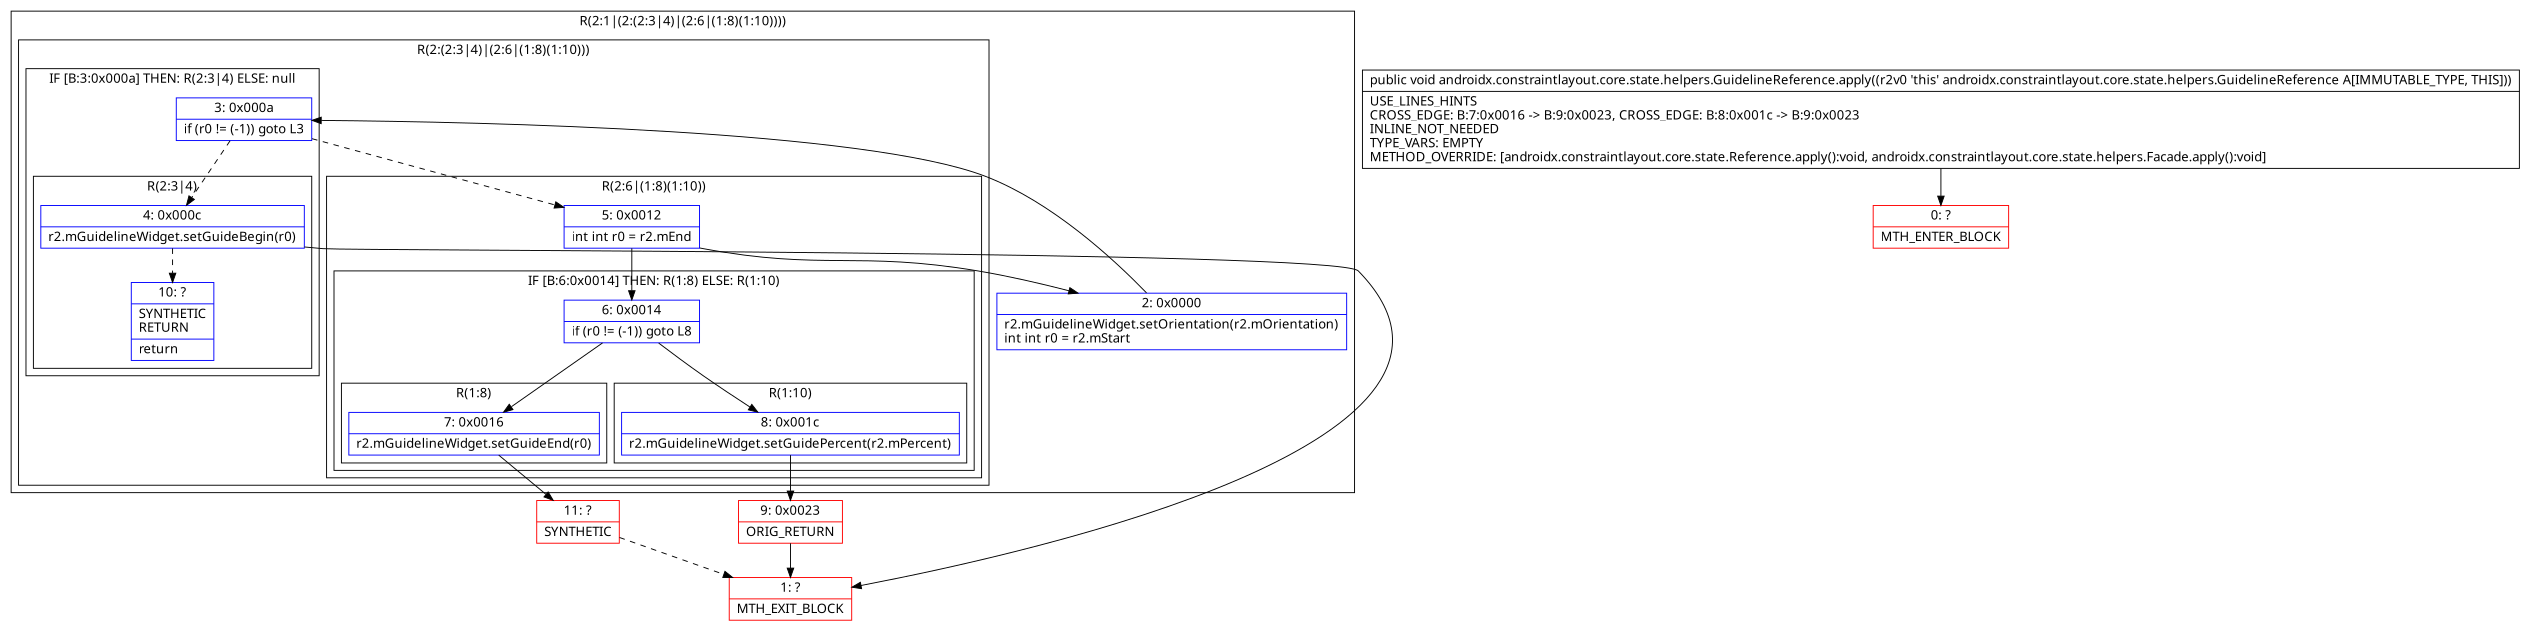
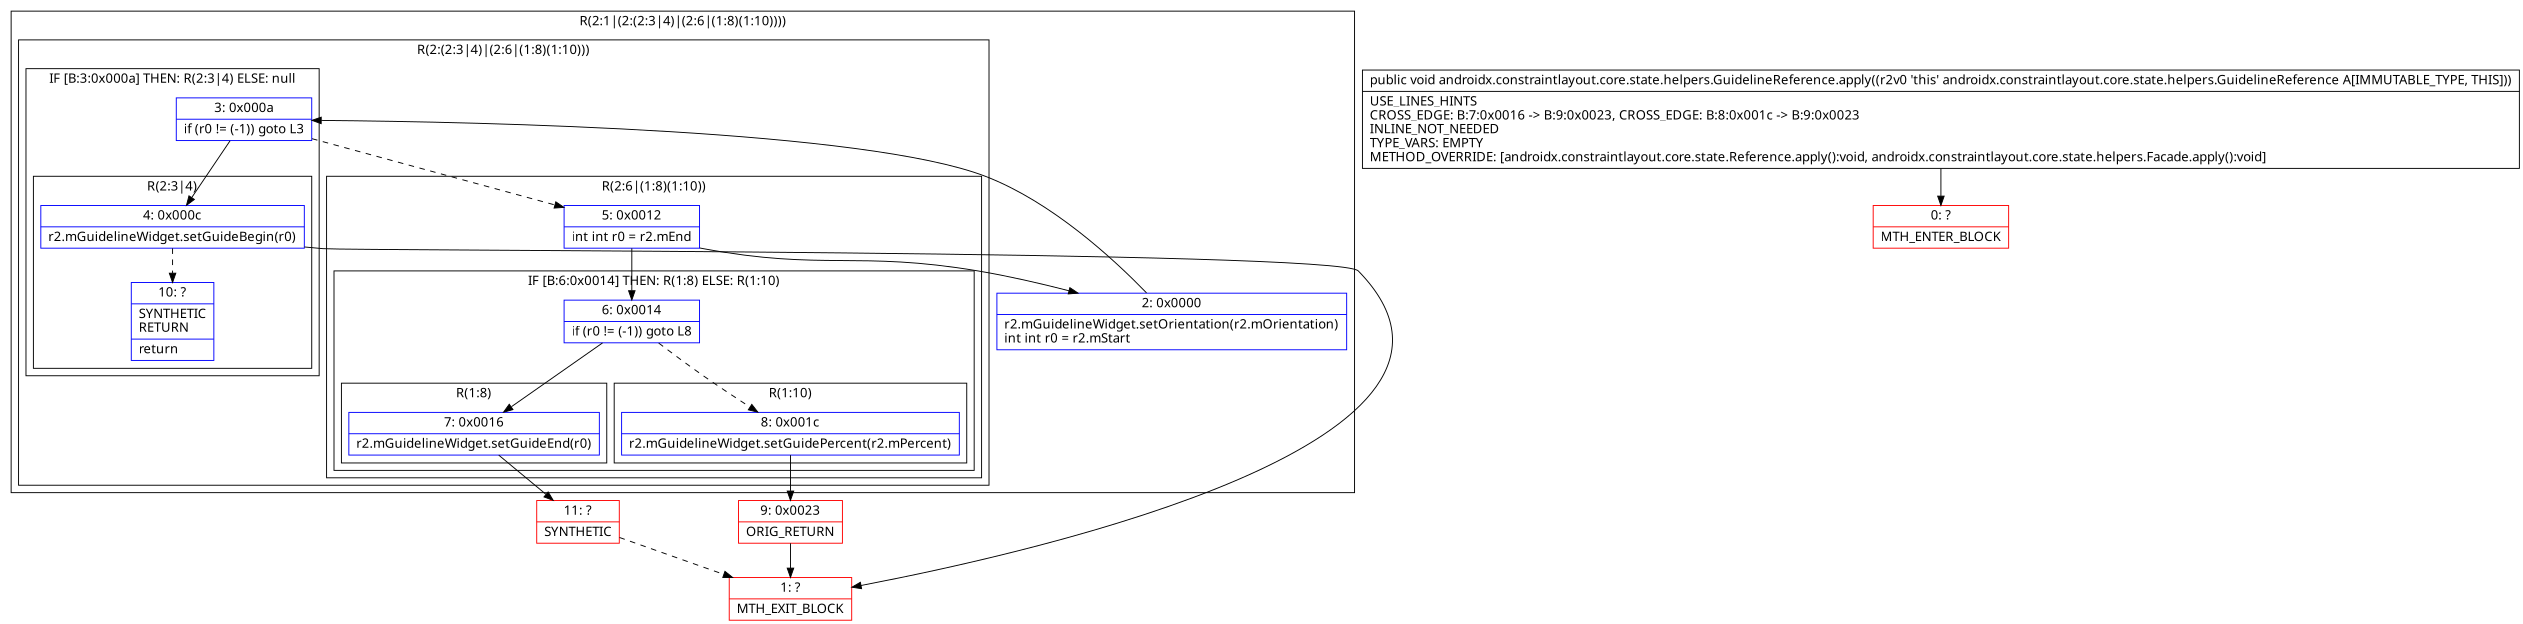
(211, 169) -> (211, 169)
(704, 376) -> (704, 376)
